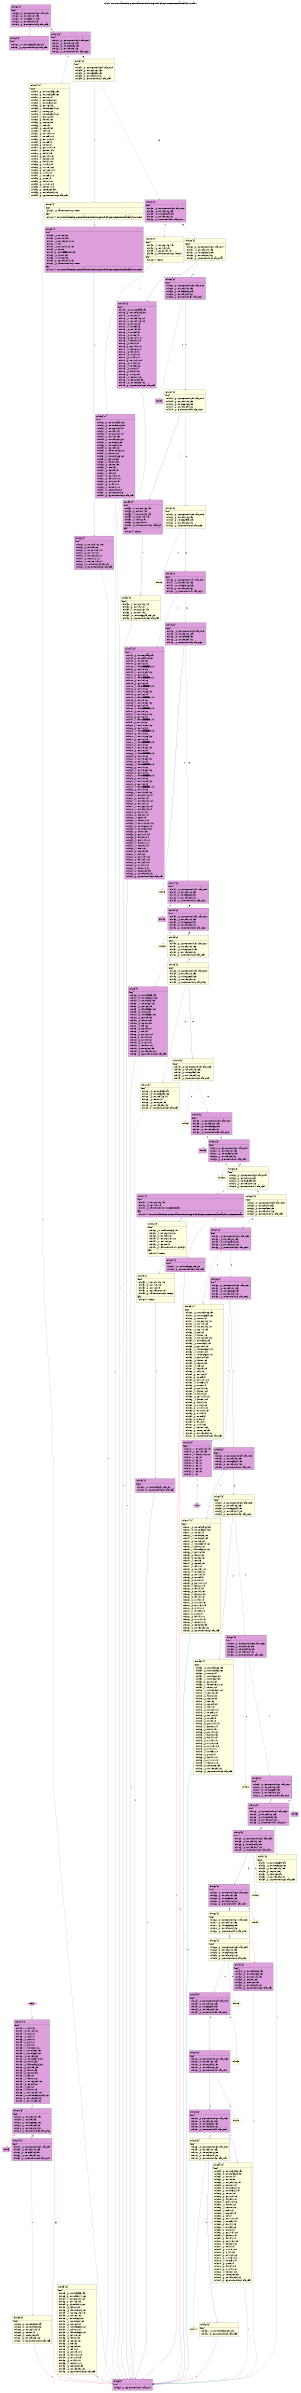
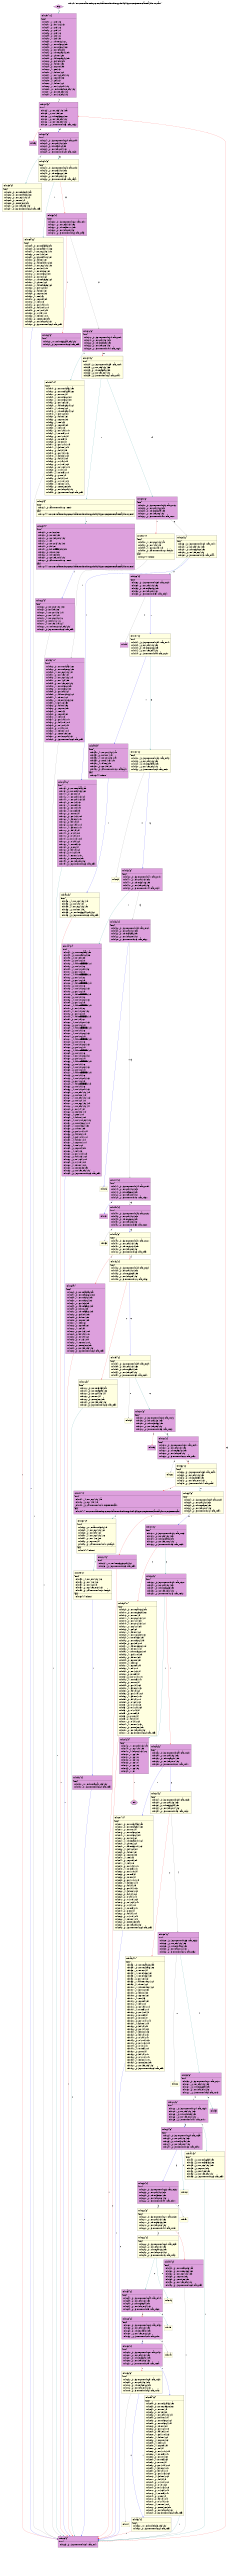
none -> (58, 171)
